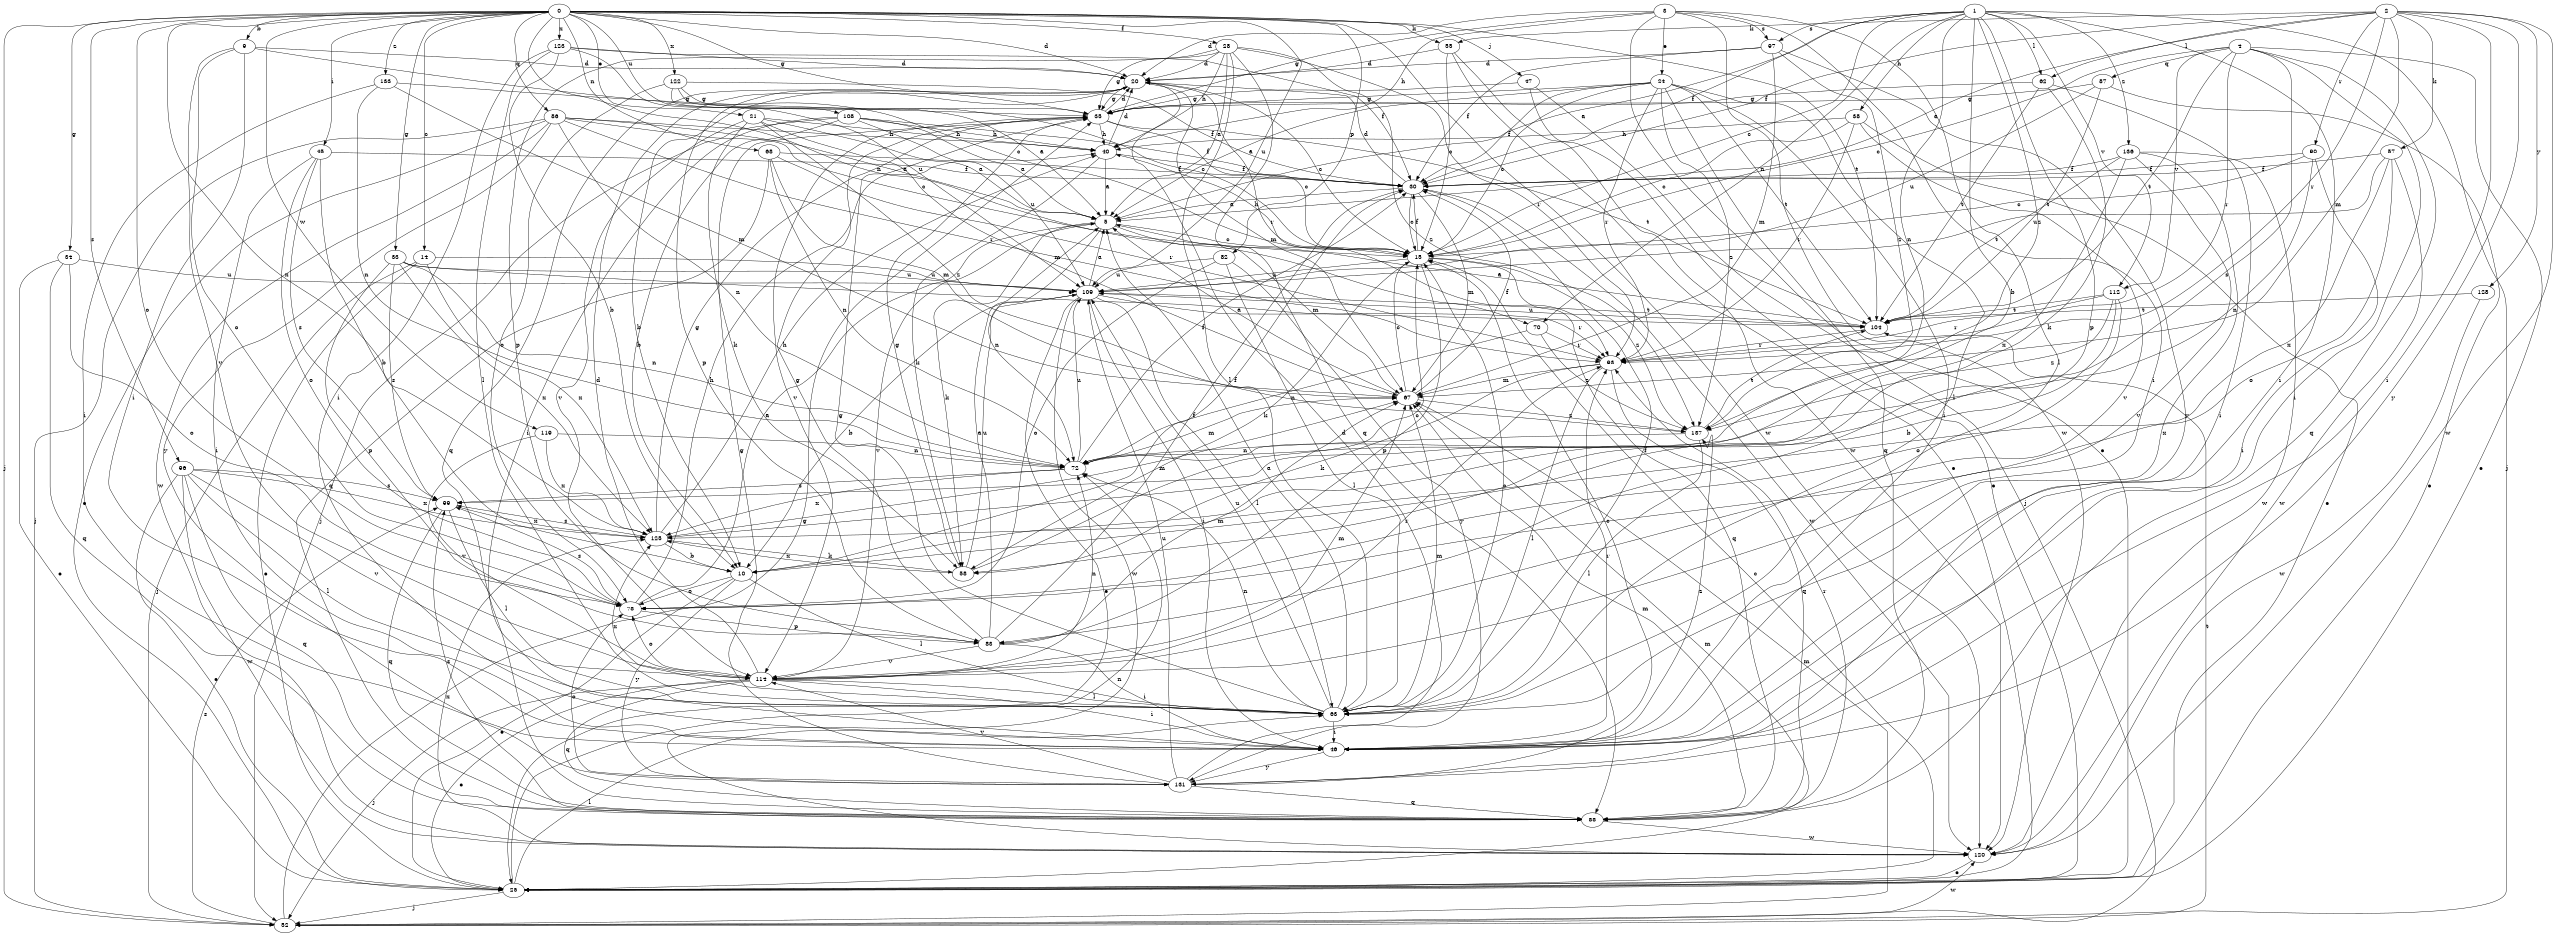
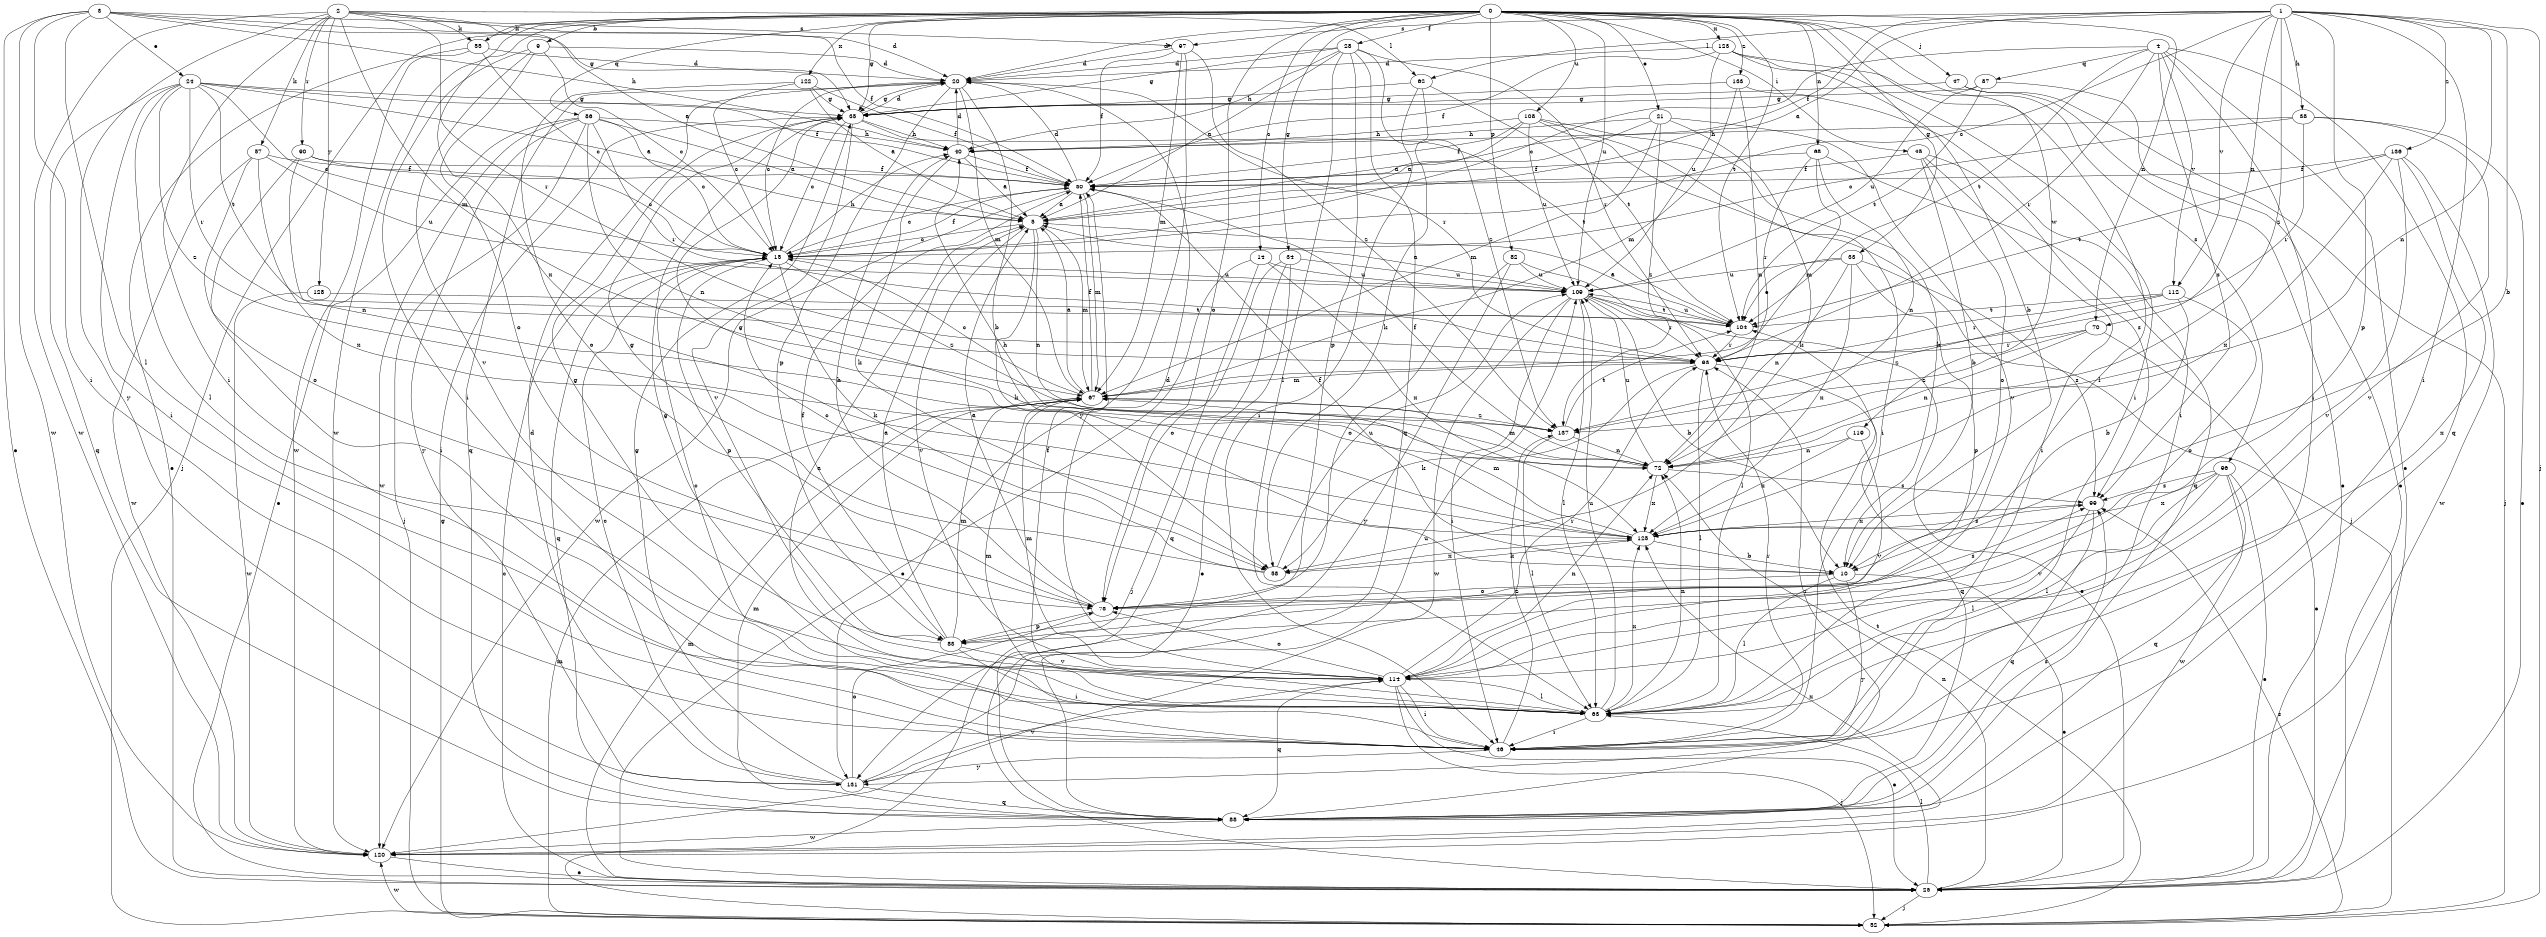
none -> (2315, 733)
